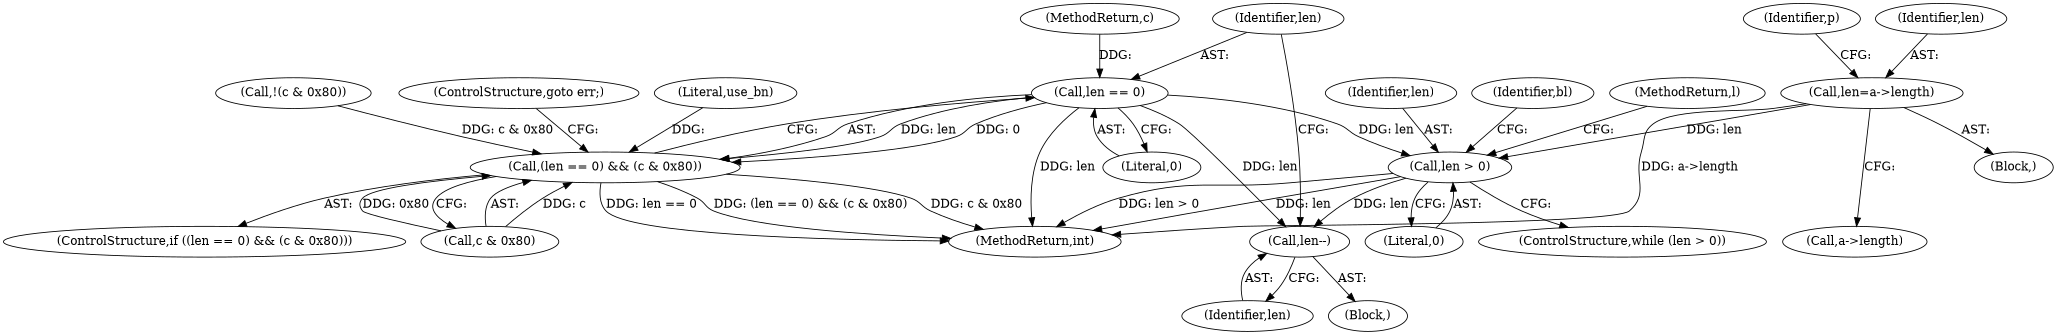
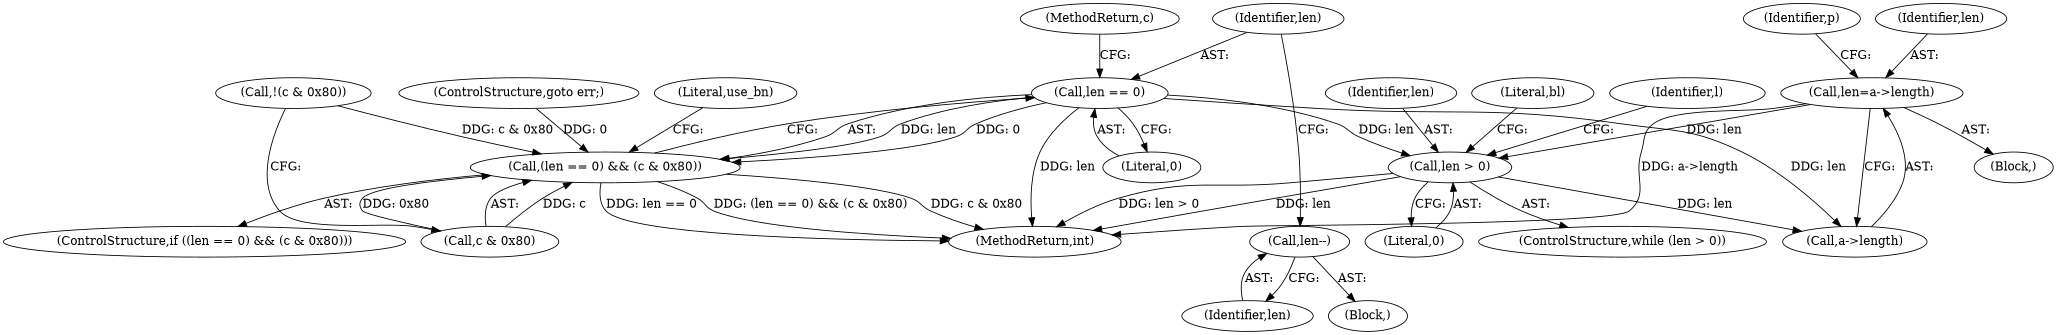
(1117, 56) -> (1117, 56)
(1533, 93) -> (1533, 93)
(1687, 93) -> (1687, 93)
(585, 130) -> (585, 130)
(690, 130) -> (690, 130)
(1215, 156) -> (1495, 113)
none -> (1905, 175)
(449, 189) -> (301, 221)
(1361, 195) -> (1646, 203)
(1538, 205) -> (1538, 205)
